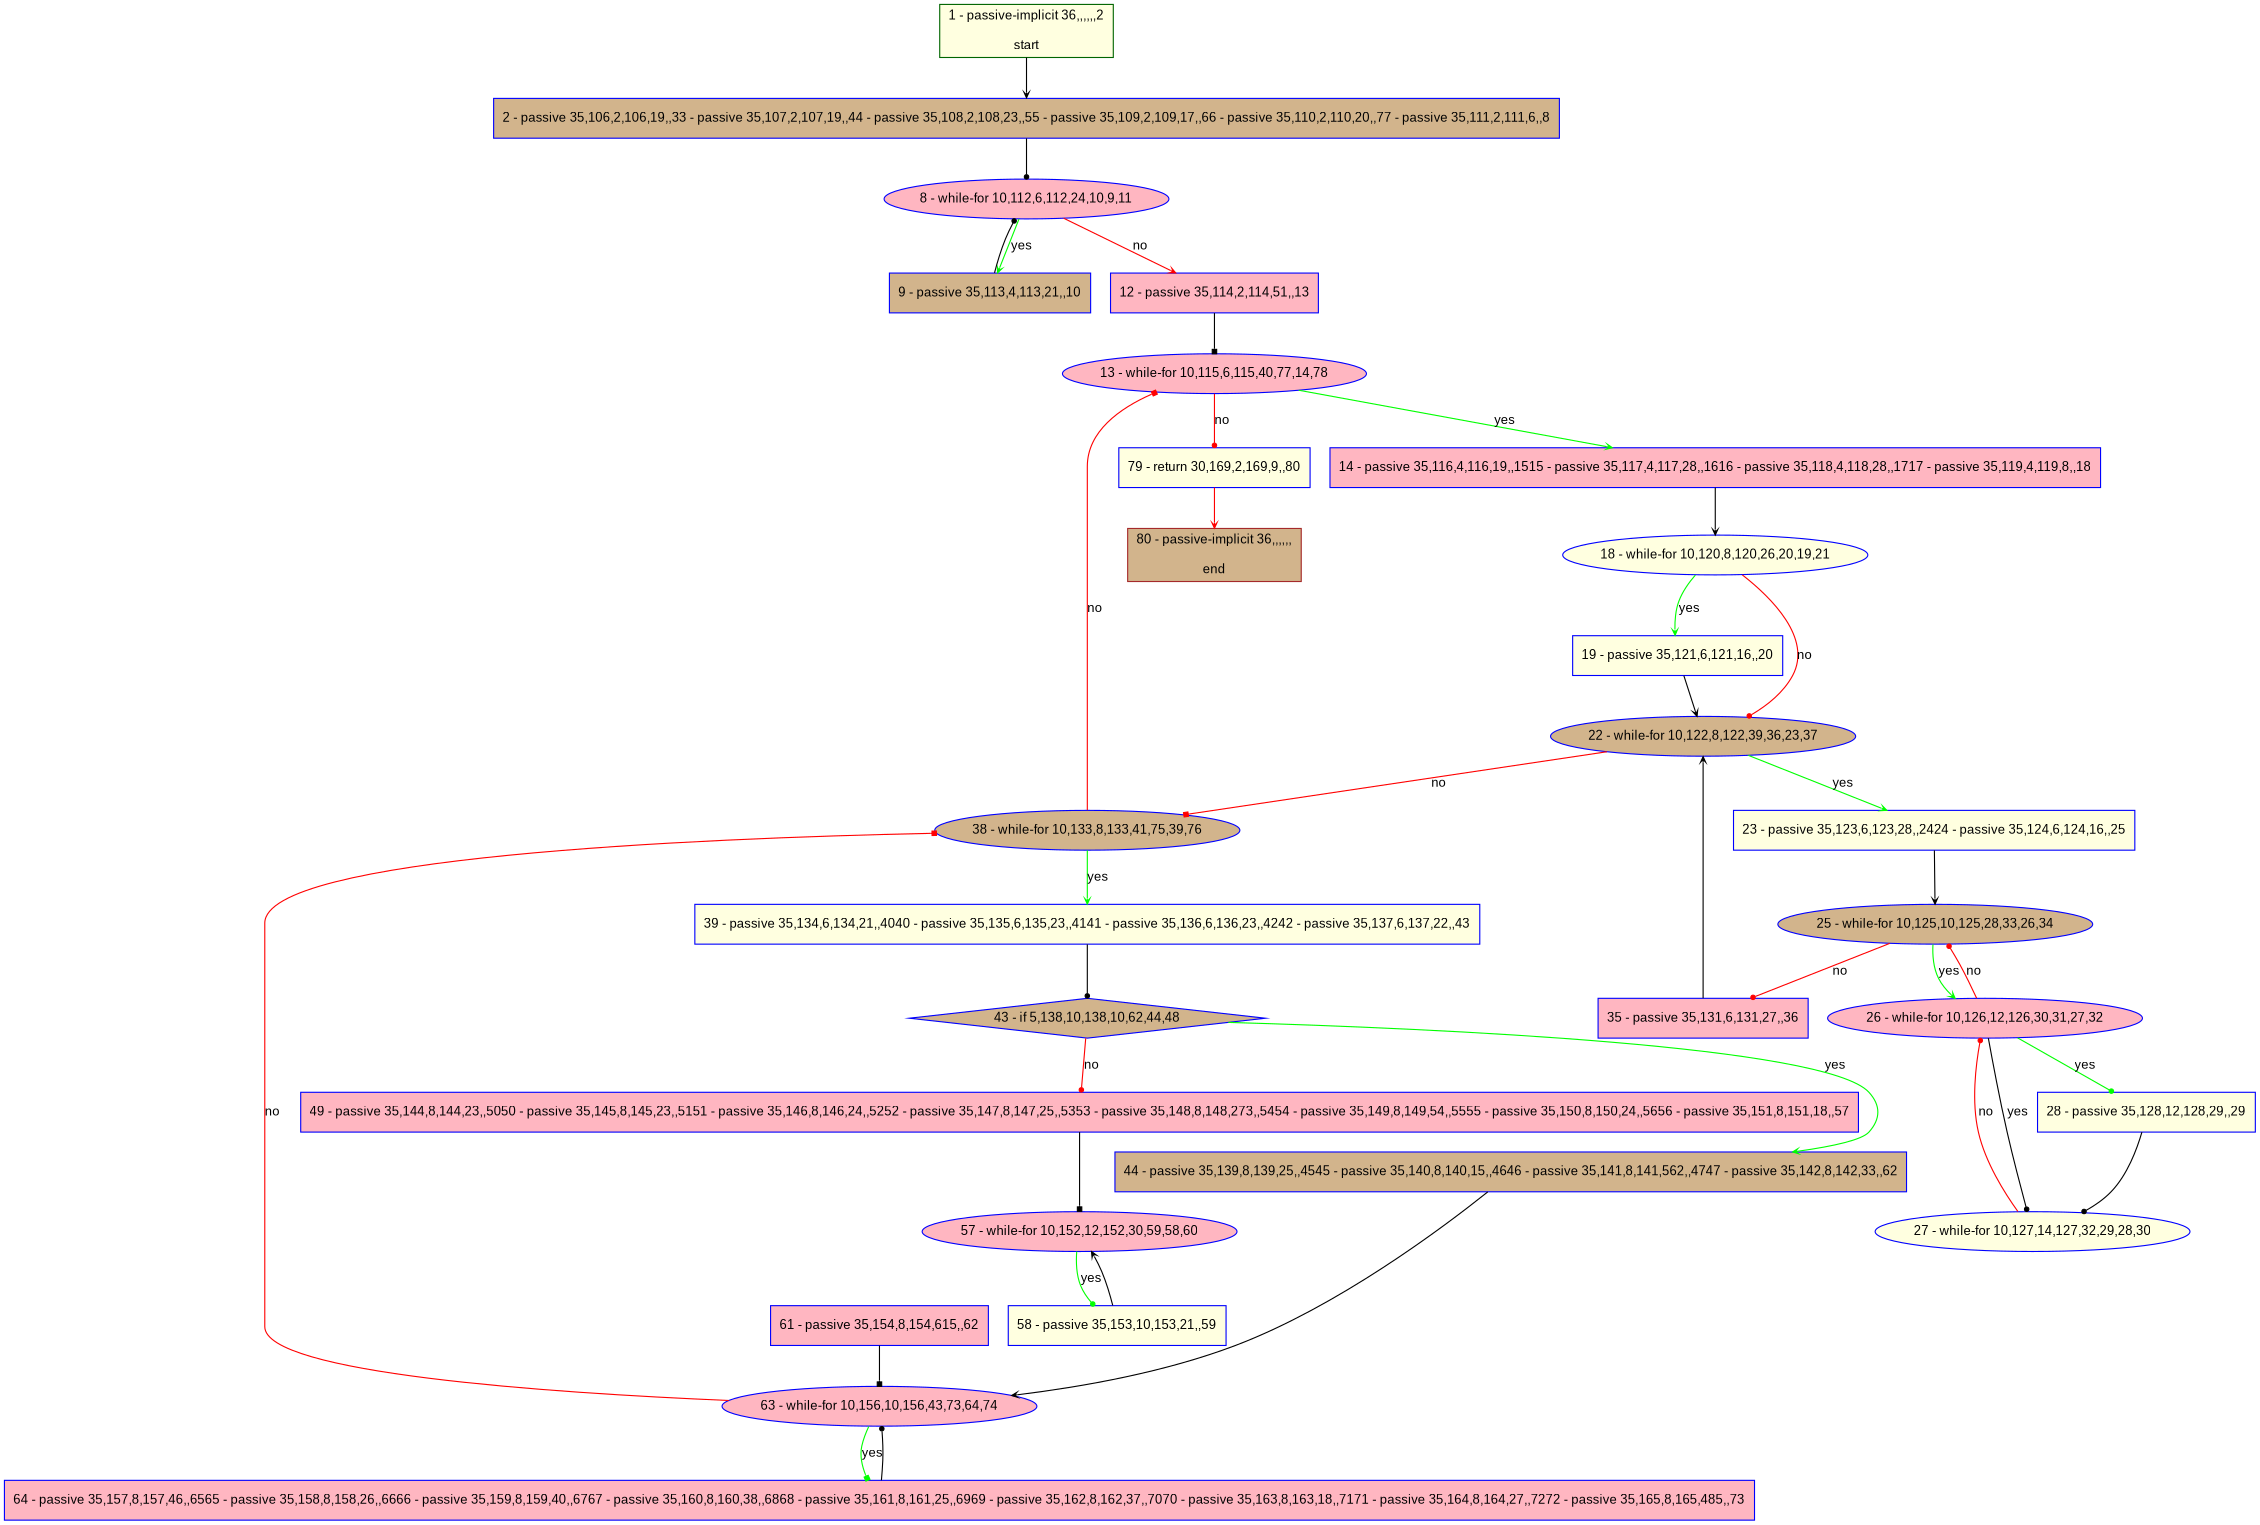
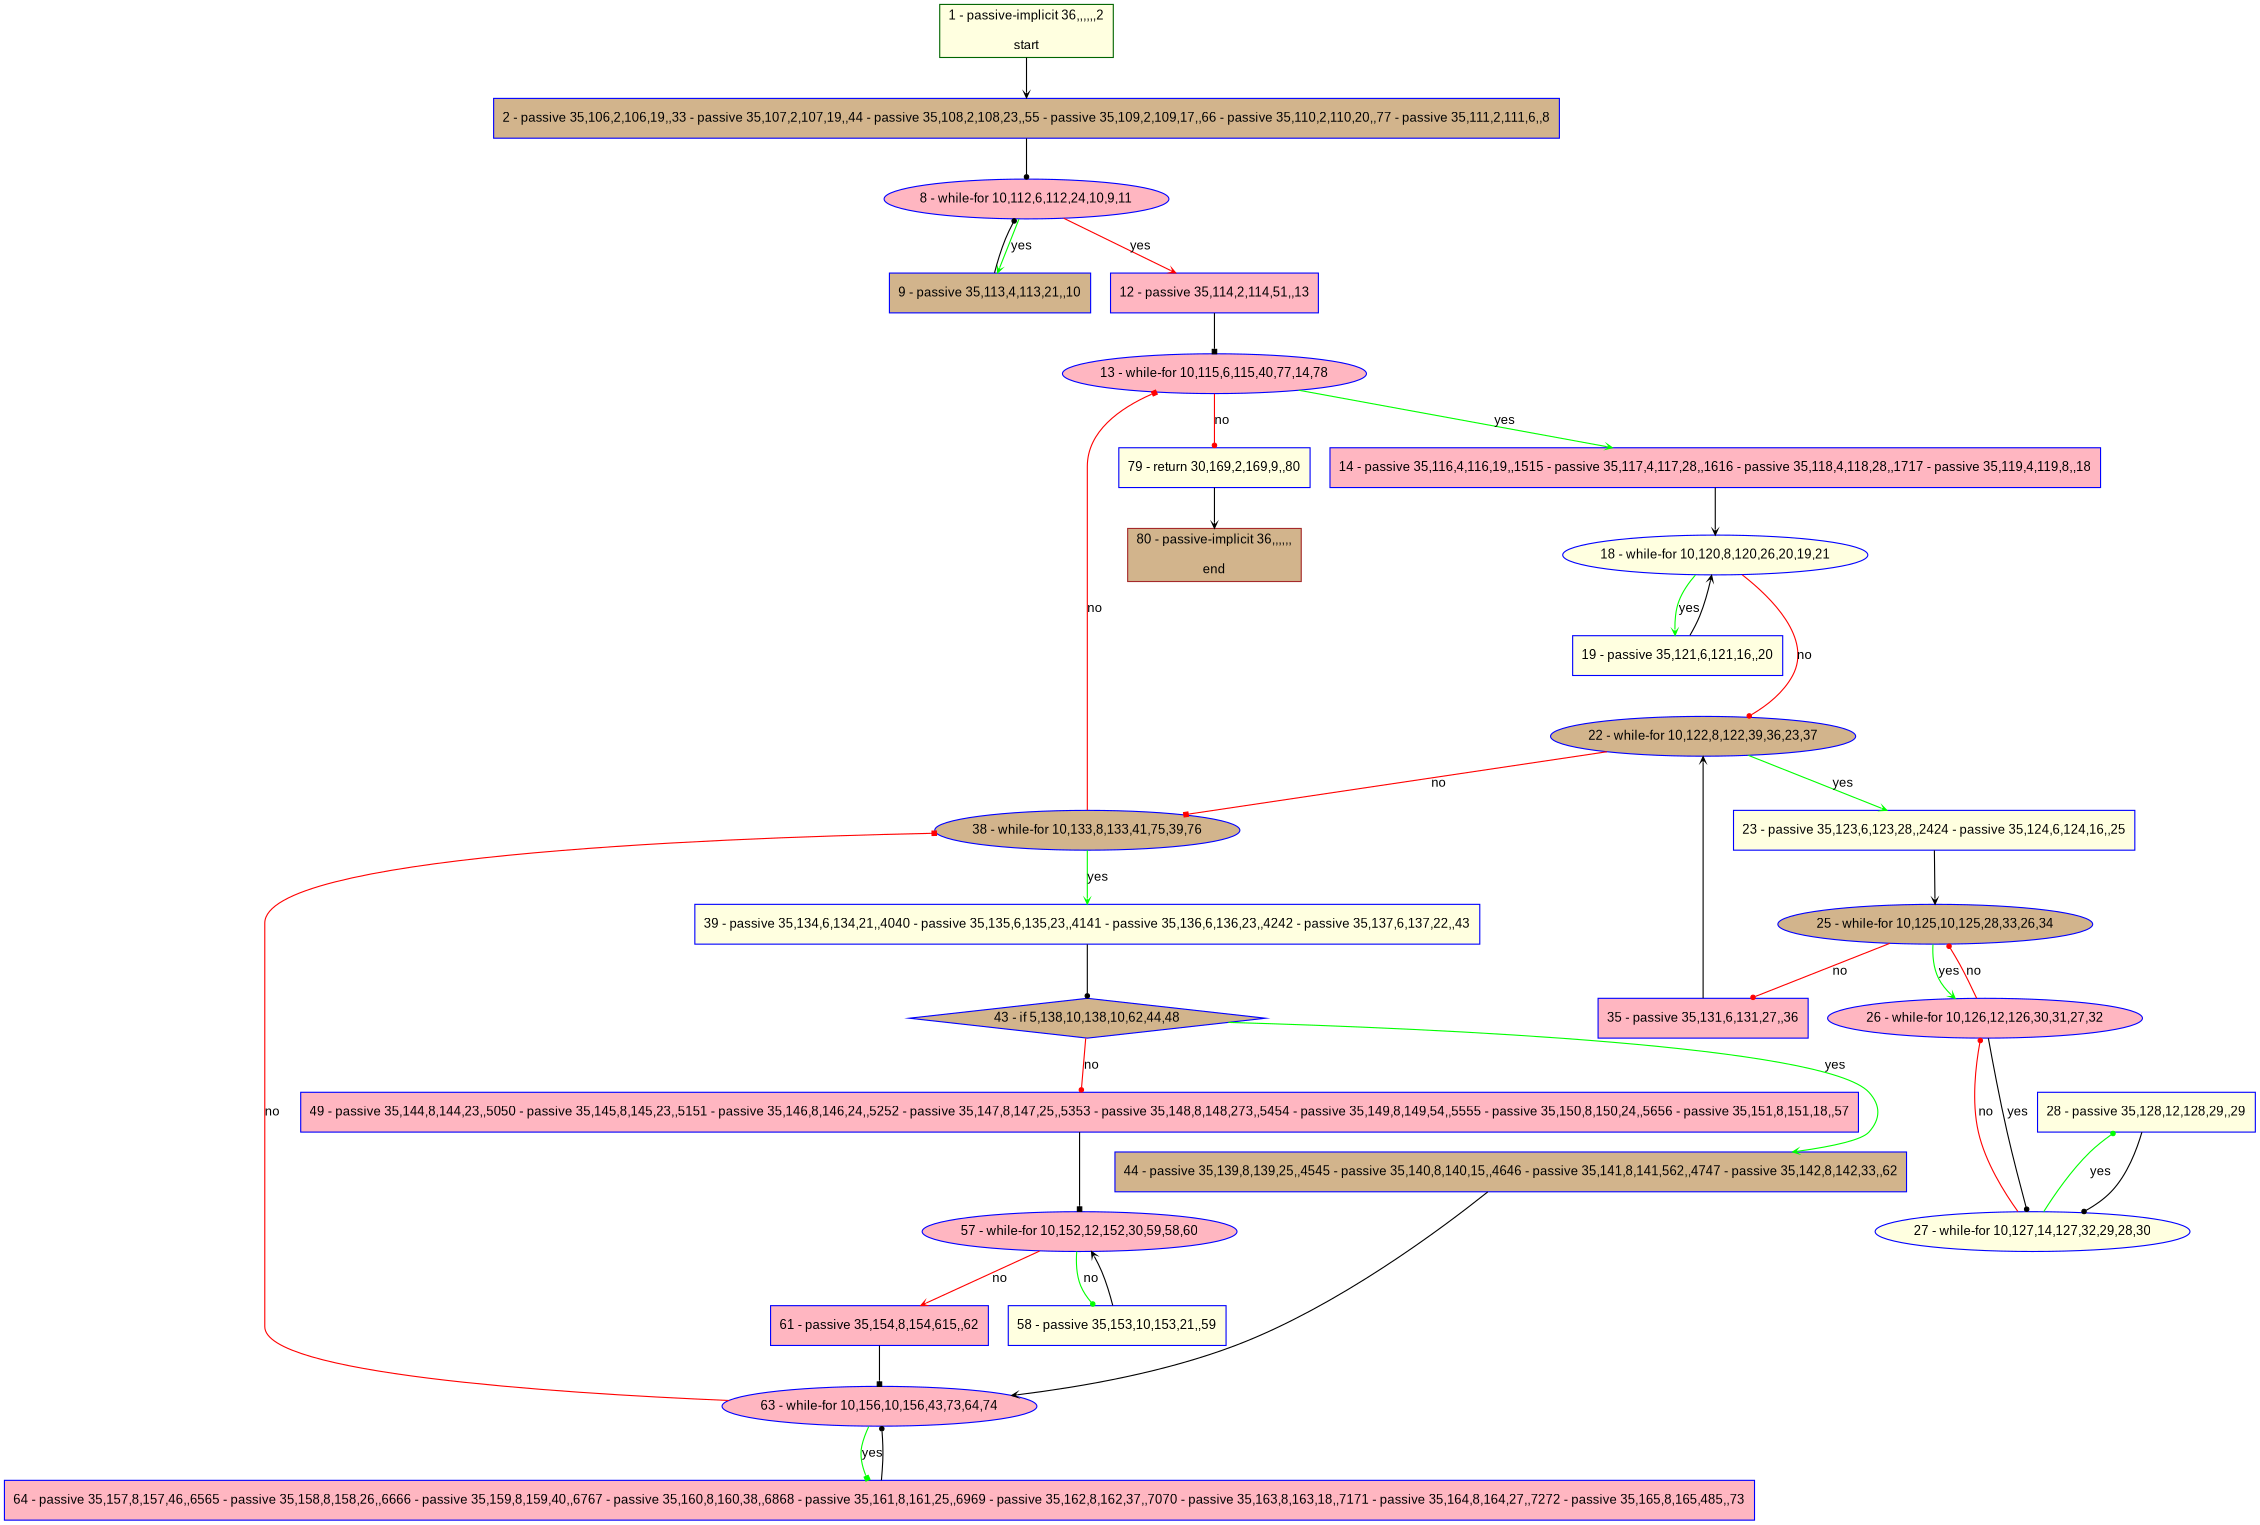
(1140, 246) -> (1140, 246)
(1214, 505) -> (1214, 505)
(1690, 693) -> (1702, 609)
(2063, 1064) -> (2074, 1170)
none -> (983, 1277)
(1091, 1279) -> (1091, 1279)
